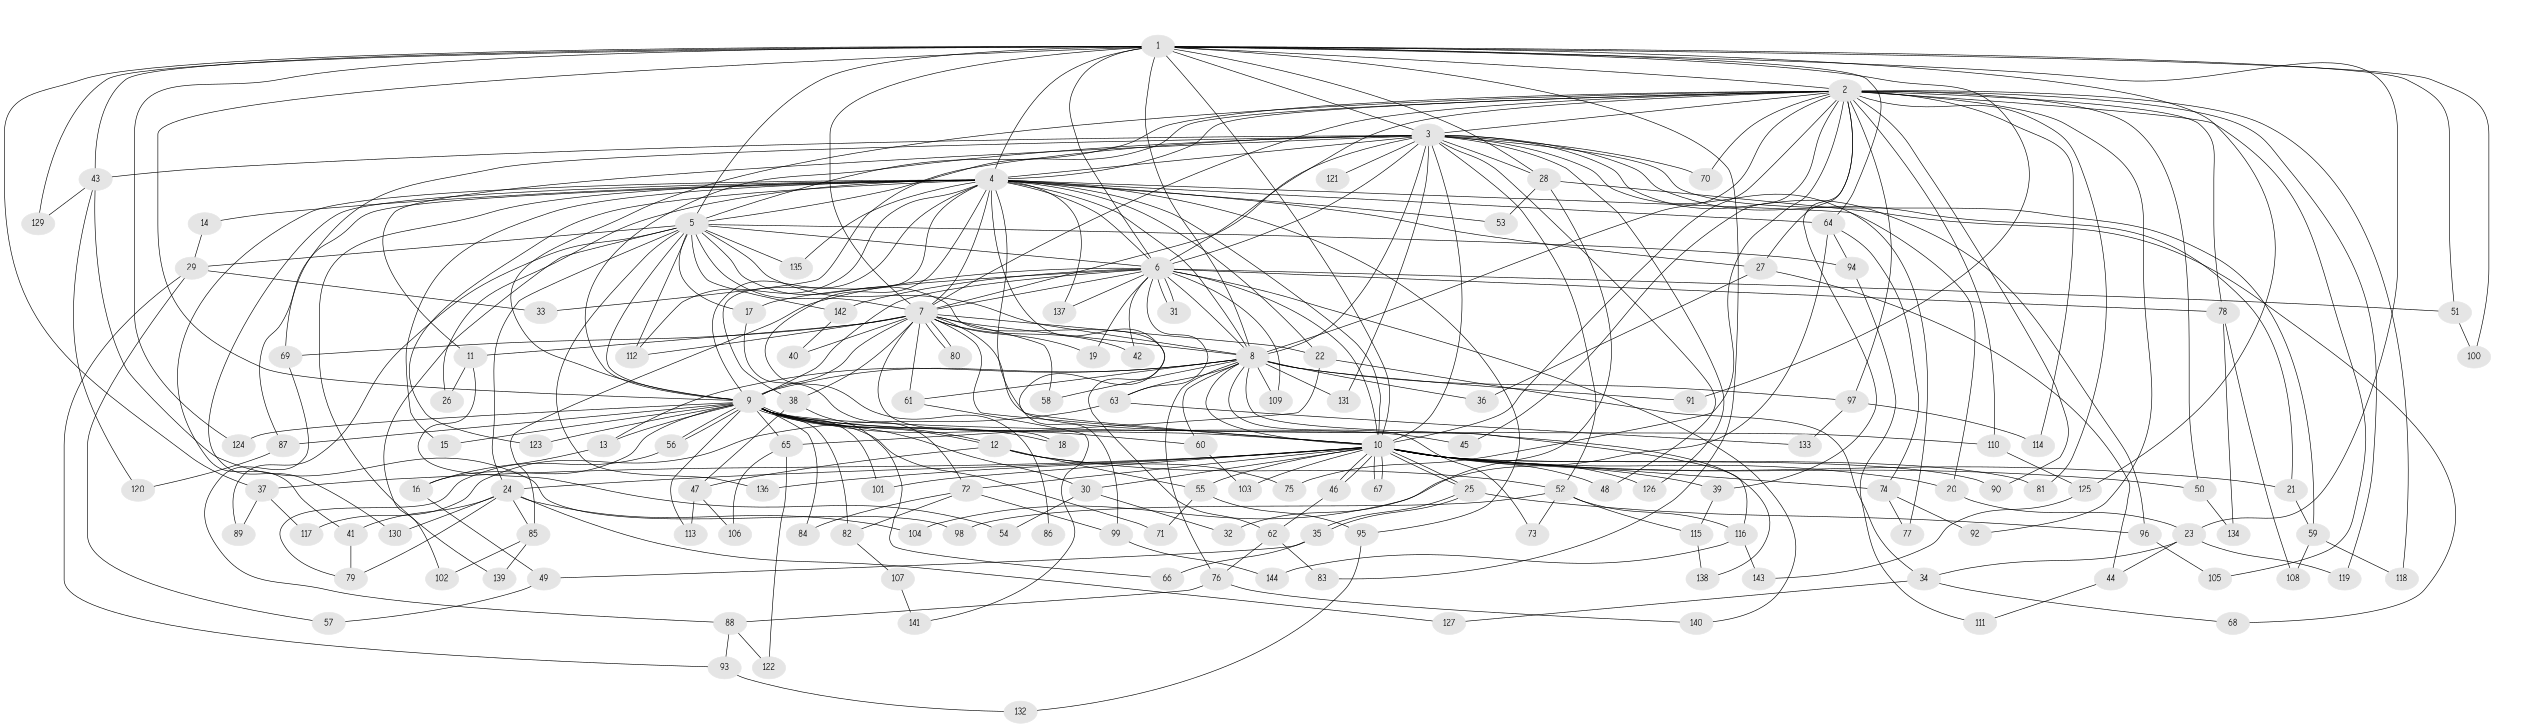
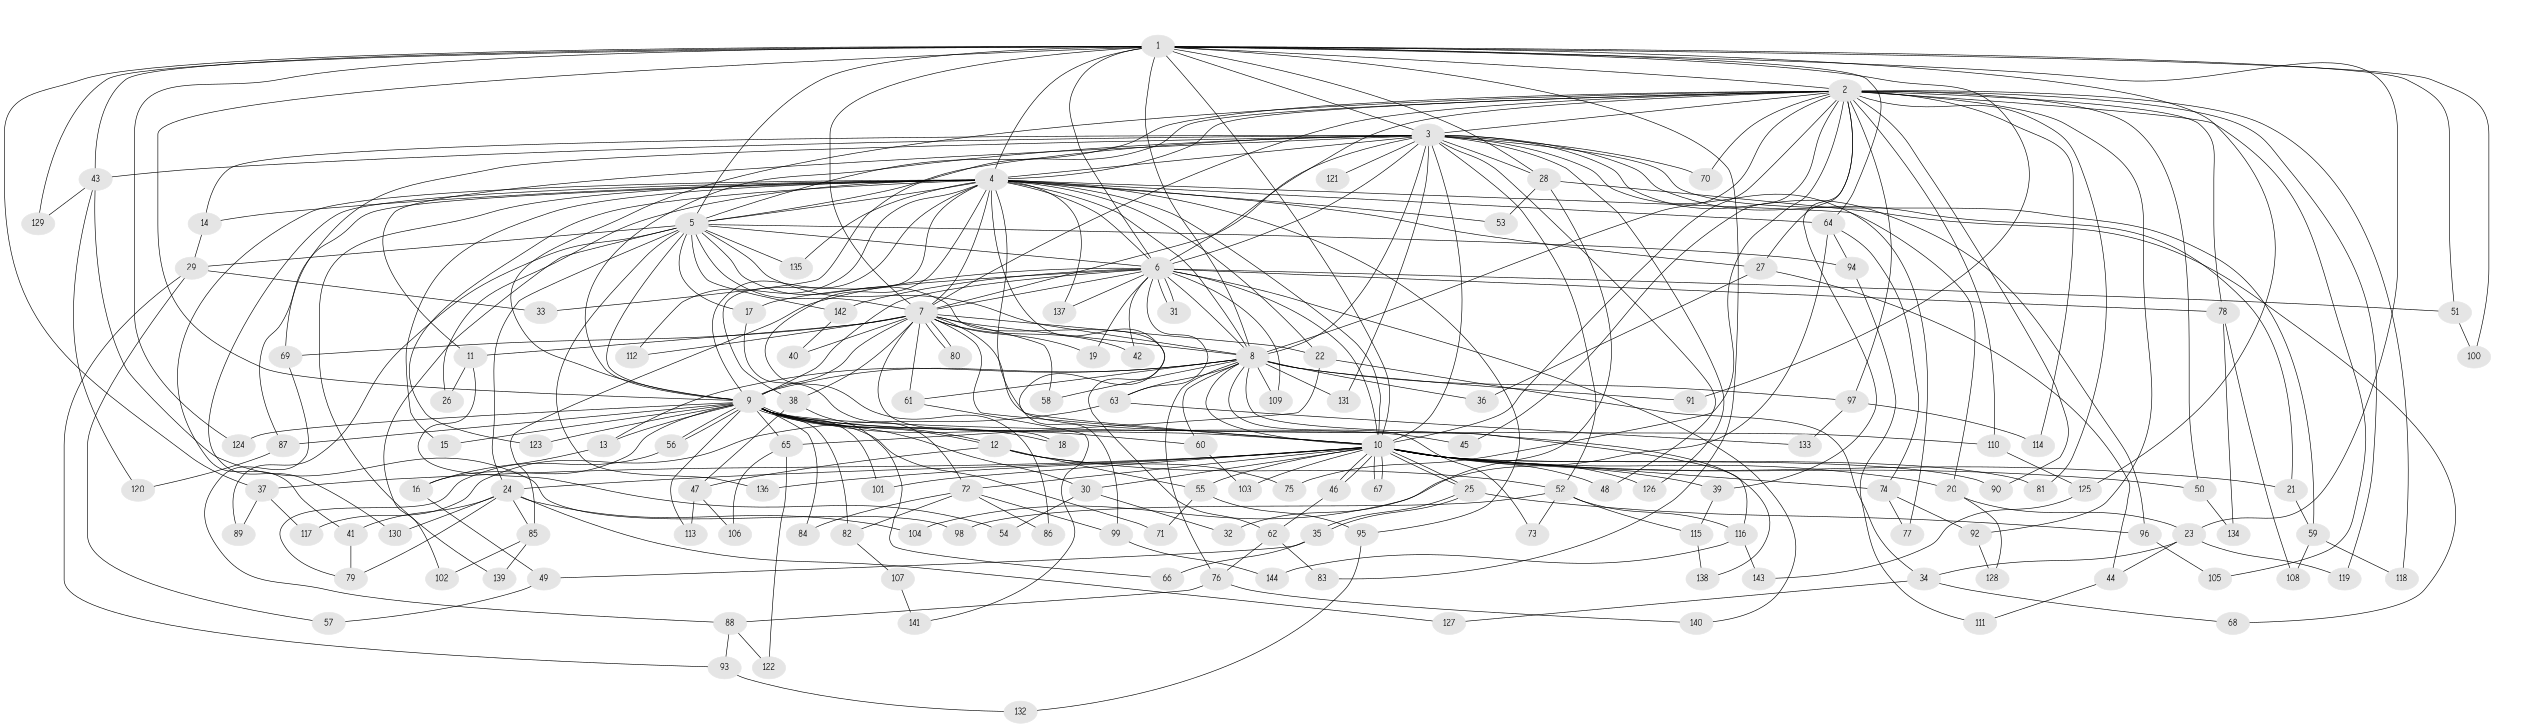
none -> (794, 139)
(662, 290) -> (849, 202)
none -> (1010, 514)
none -> (1992, 579)
